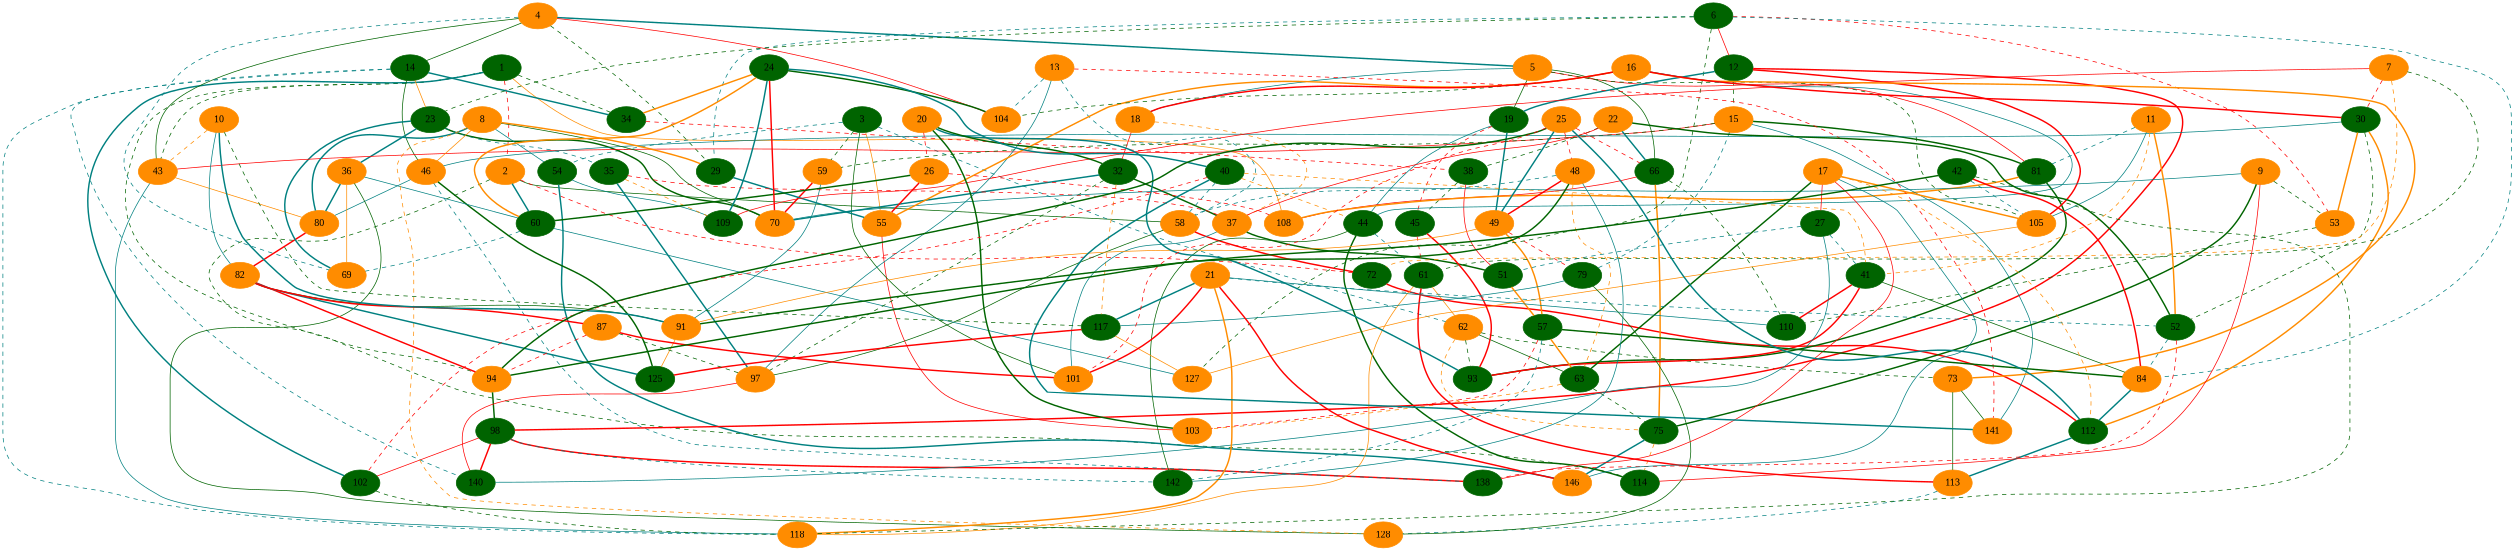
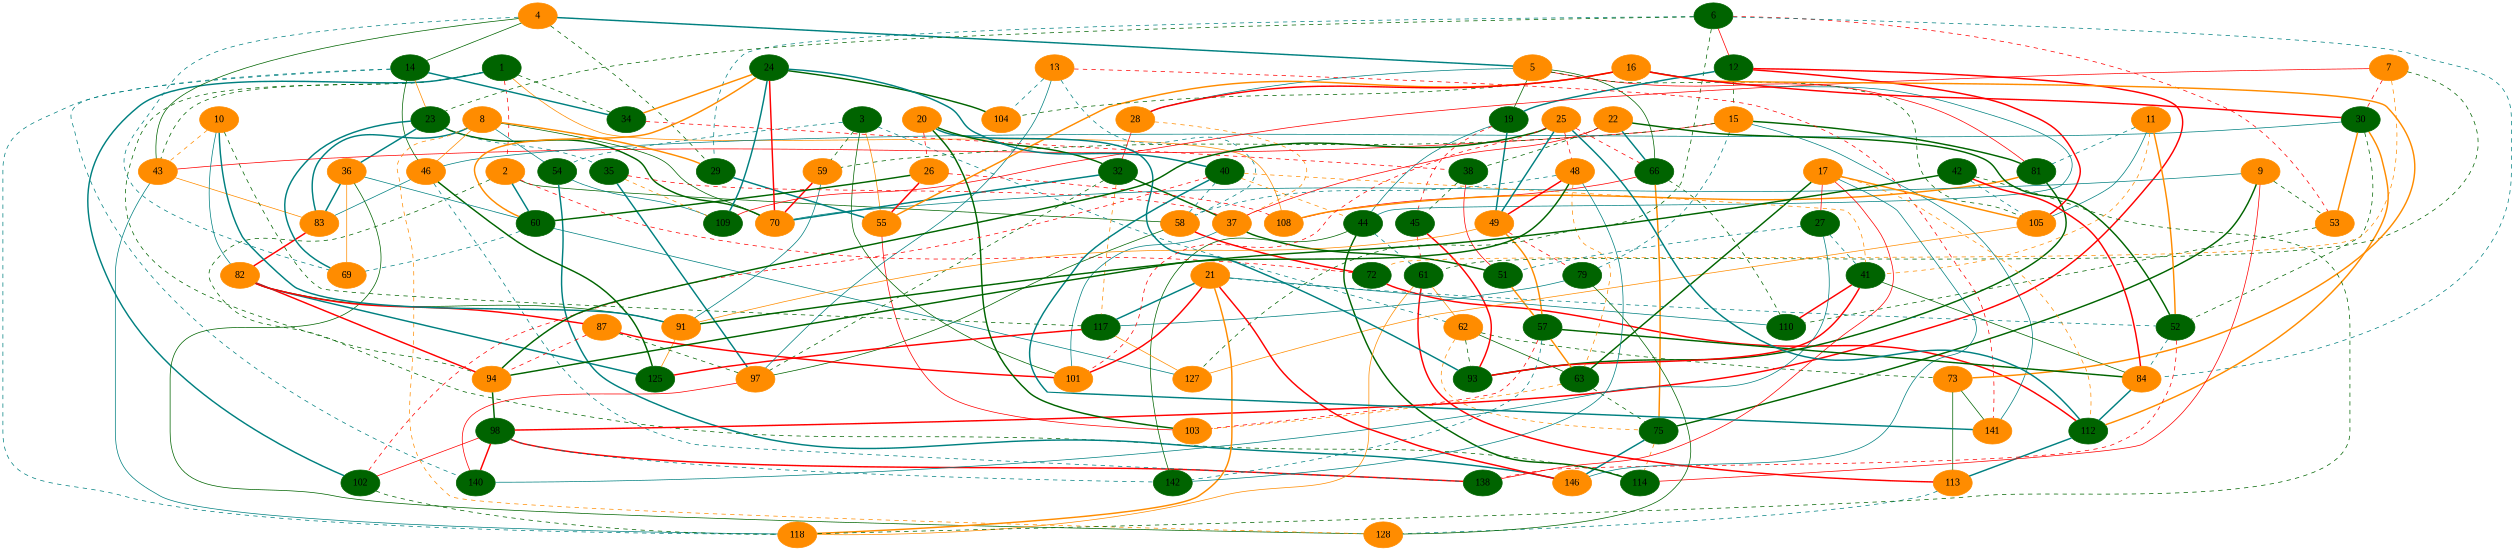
(785, 53) -> none
(1135, 120) -> (1135, 120)
(319, 223) -> (319, 223)
